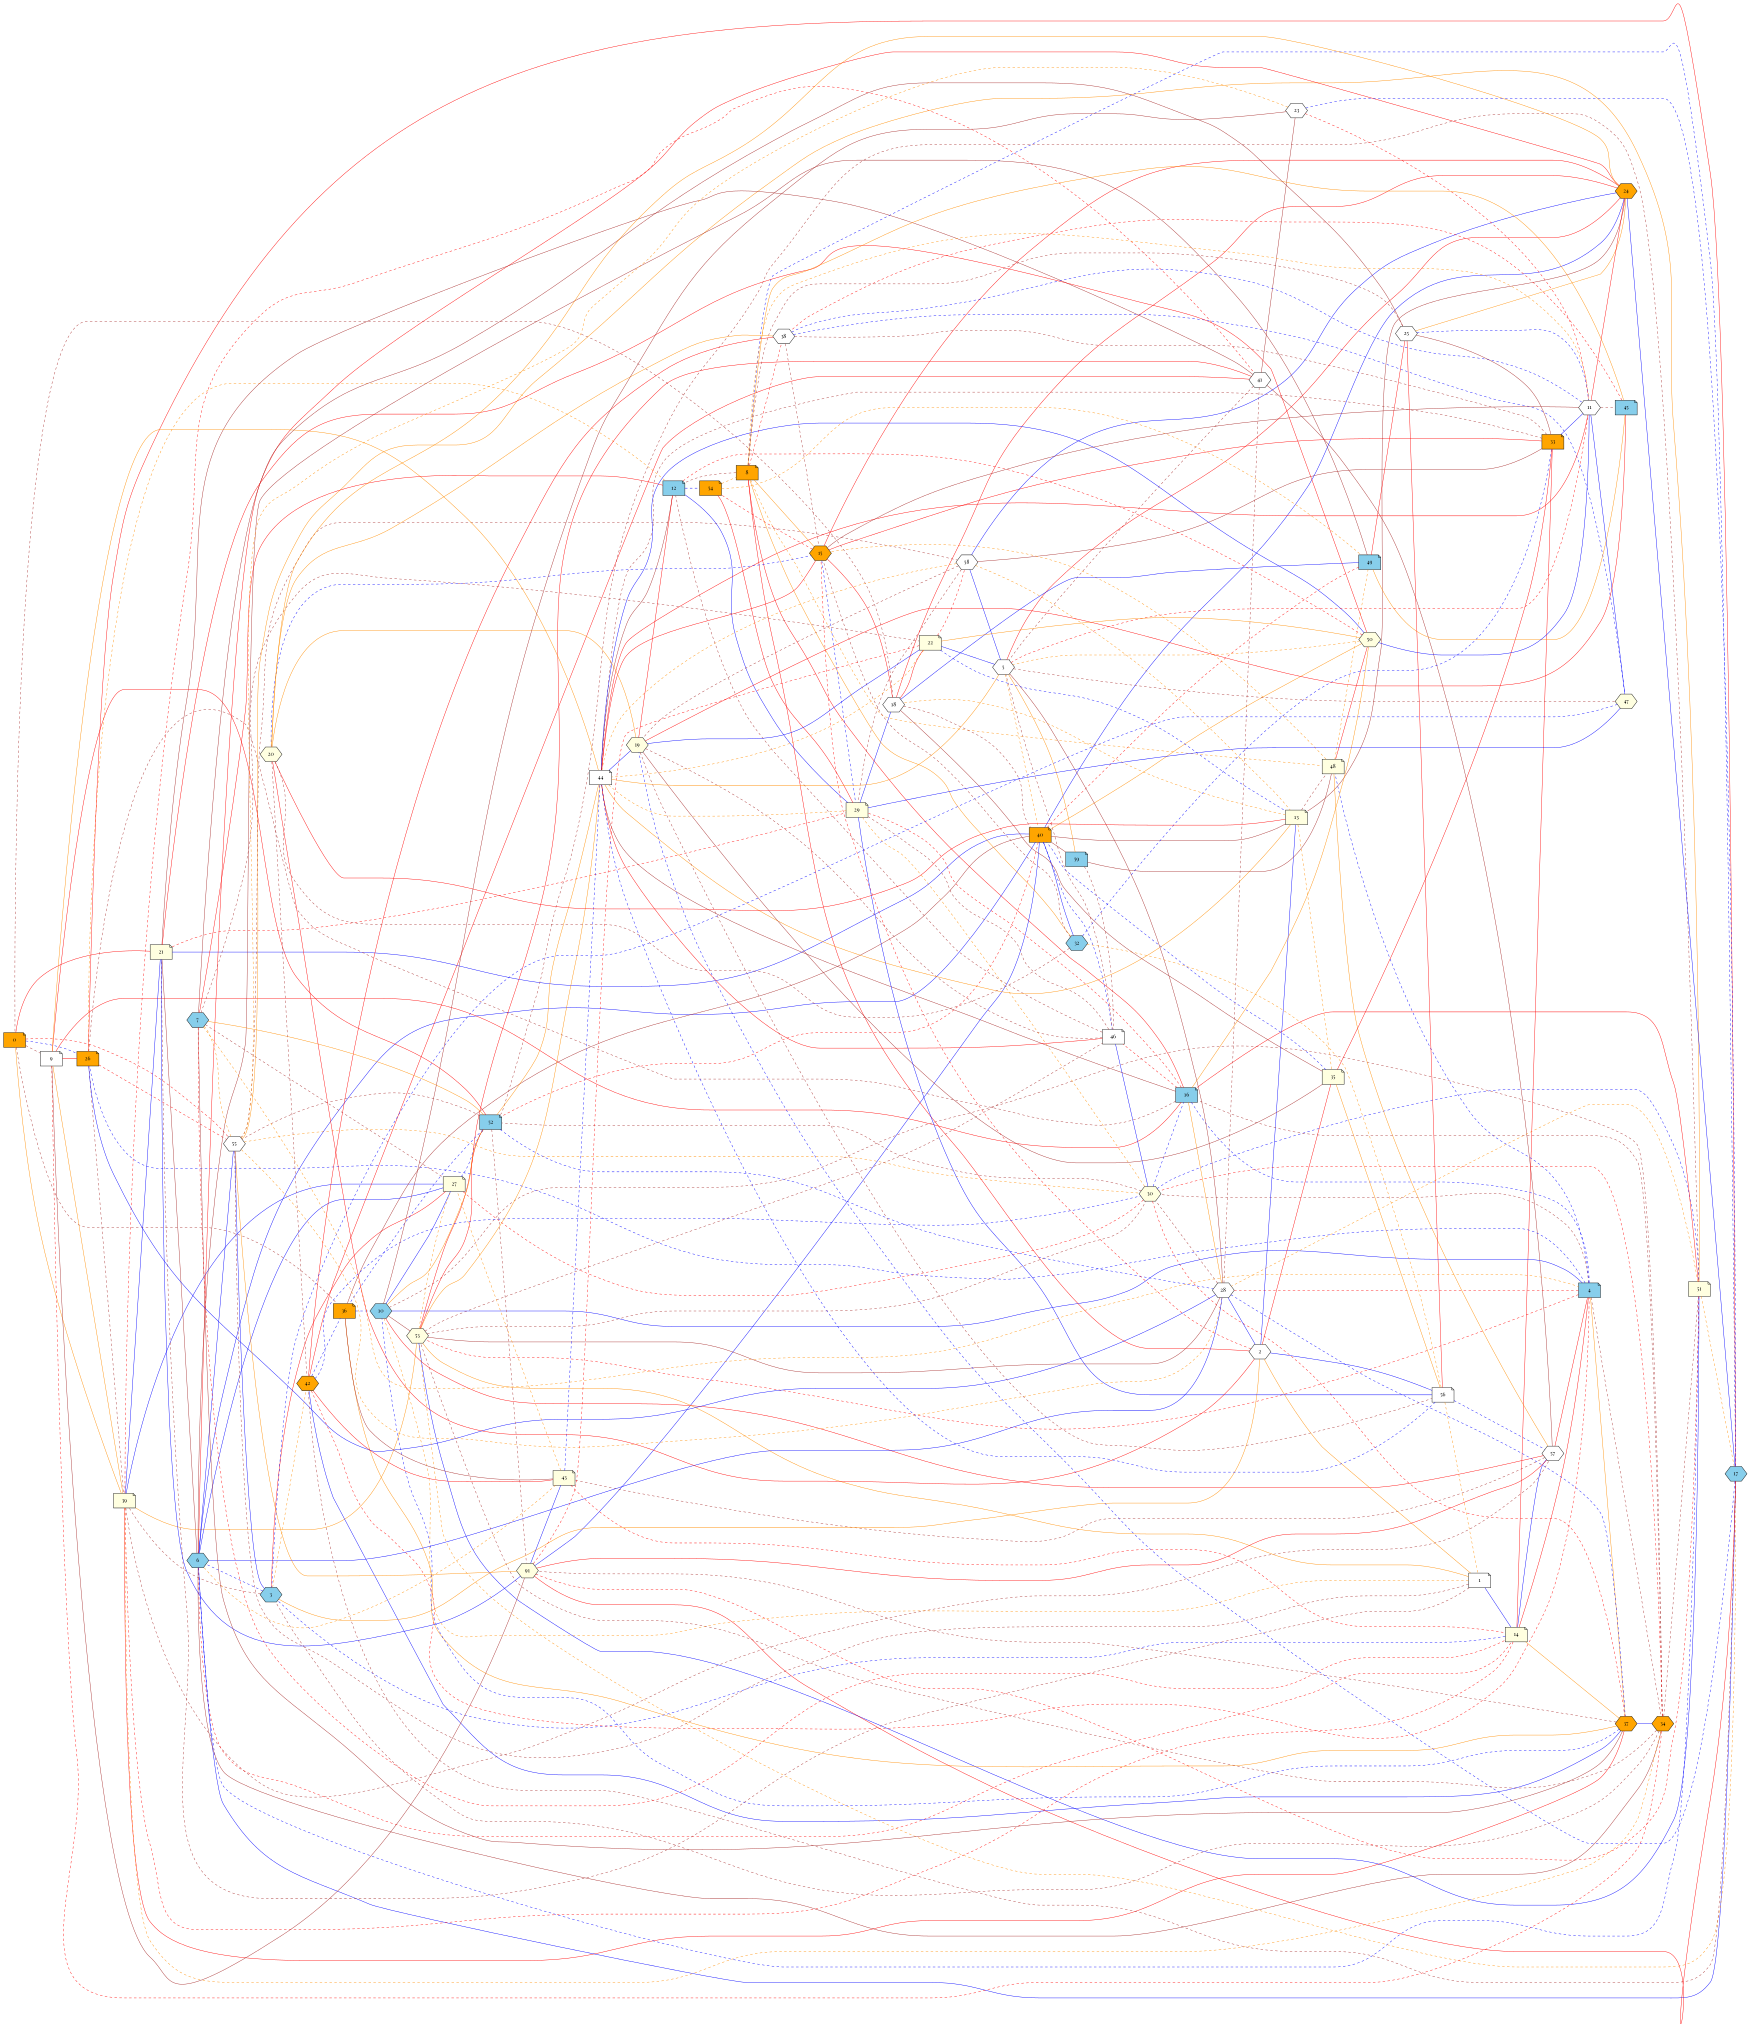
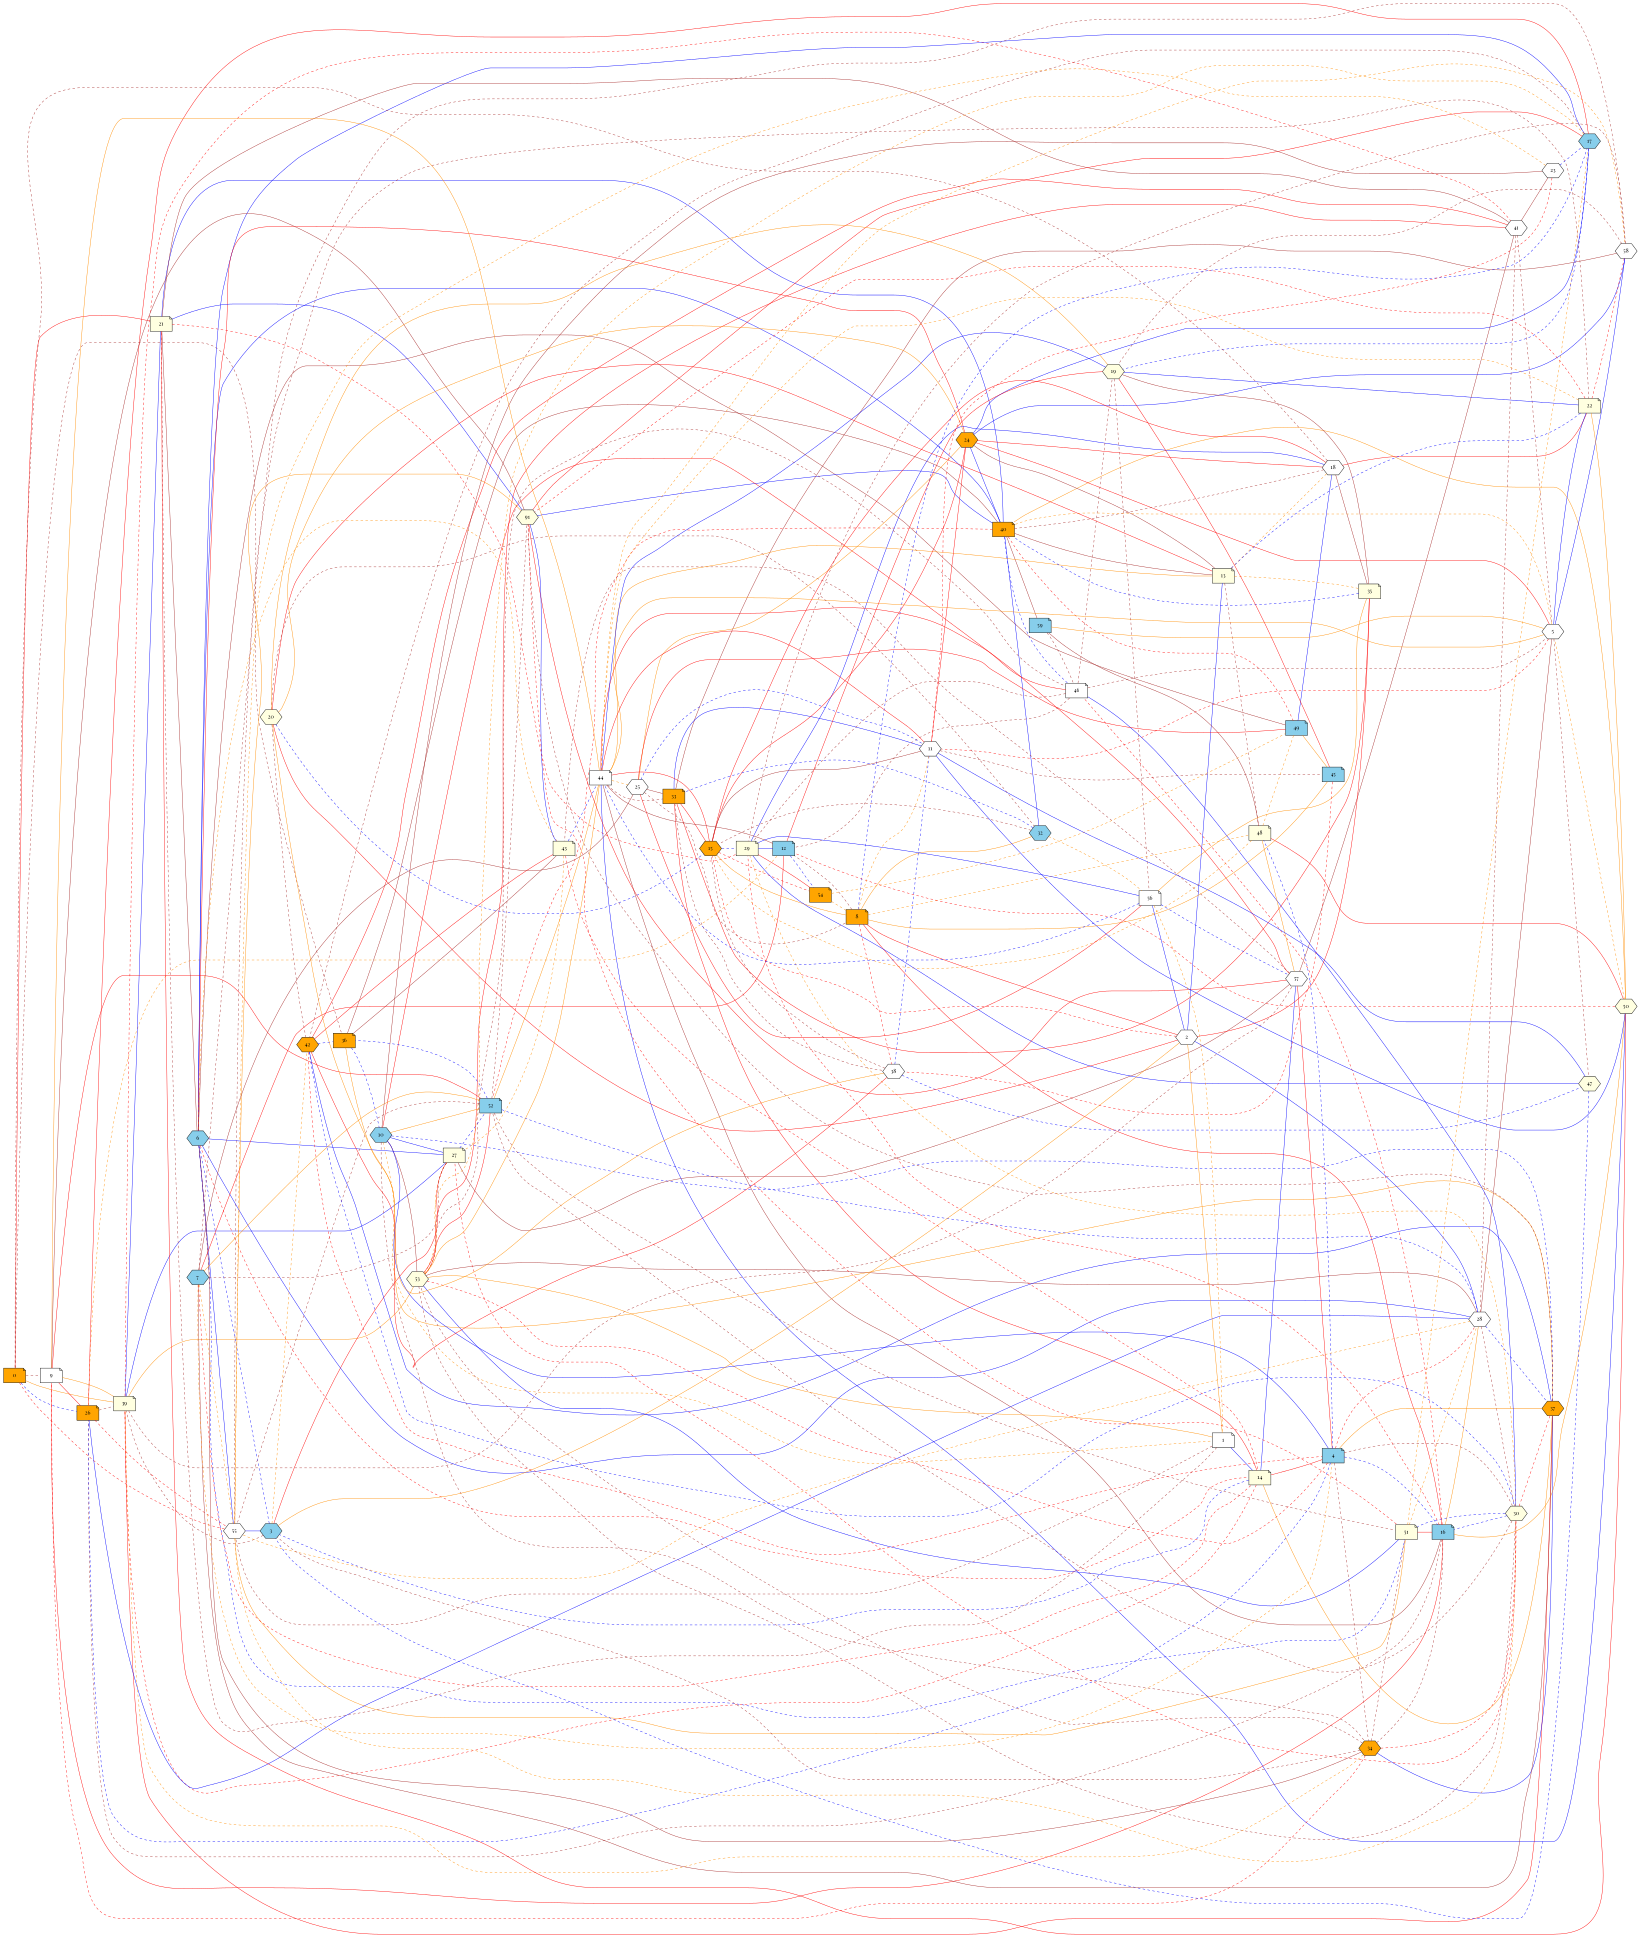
(1138, 664) -> none
(723, 816) -> (620, 783)
none -> (873, 1165)
